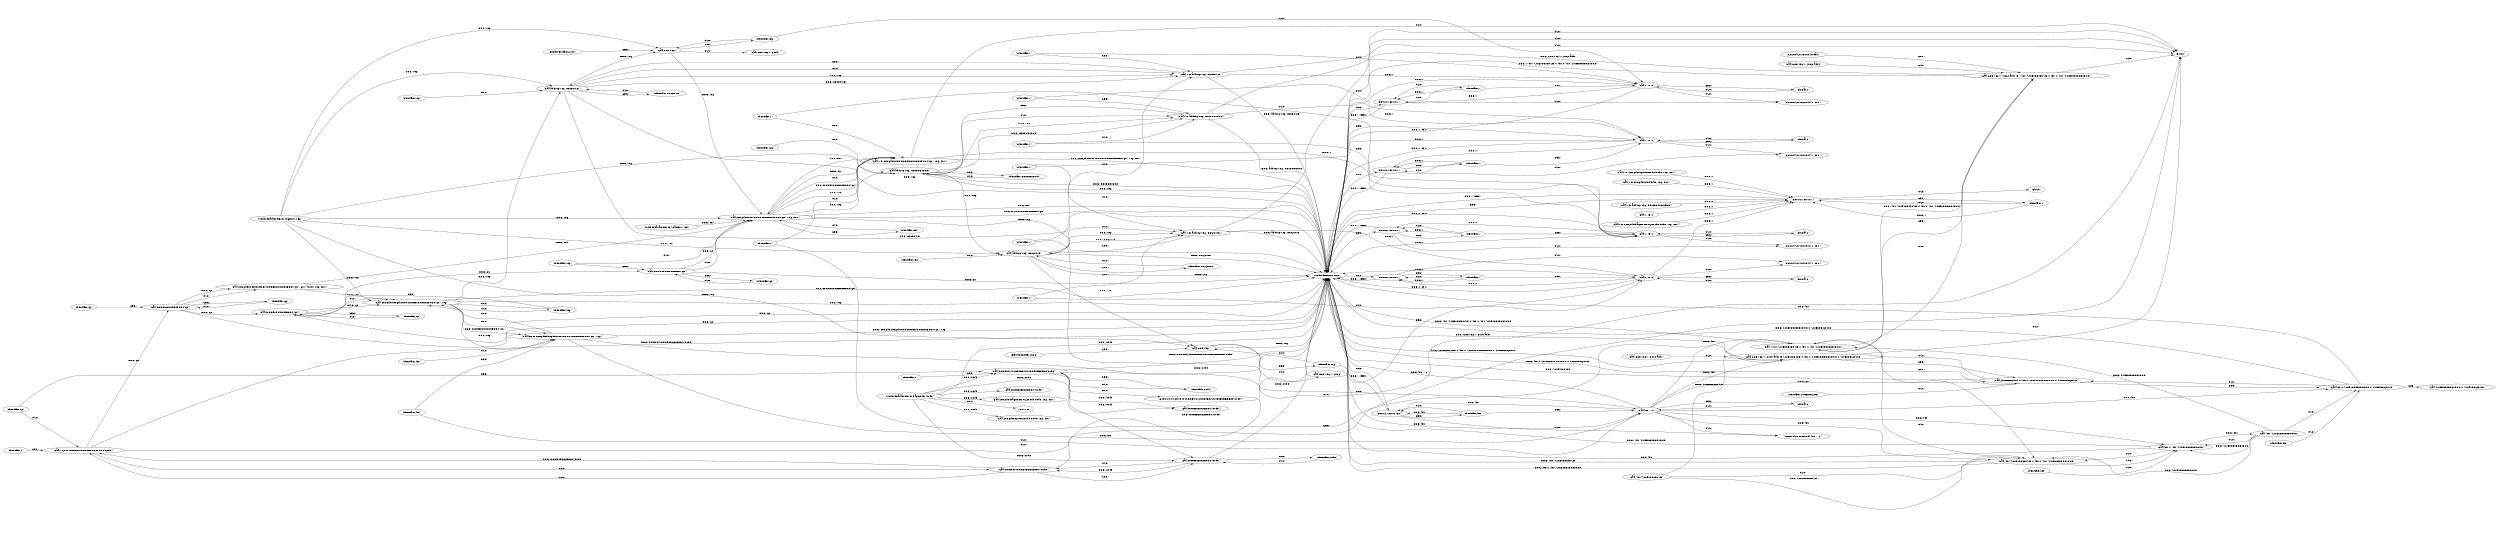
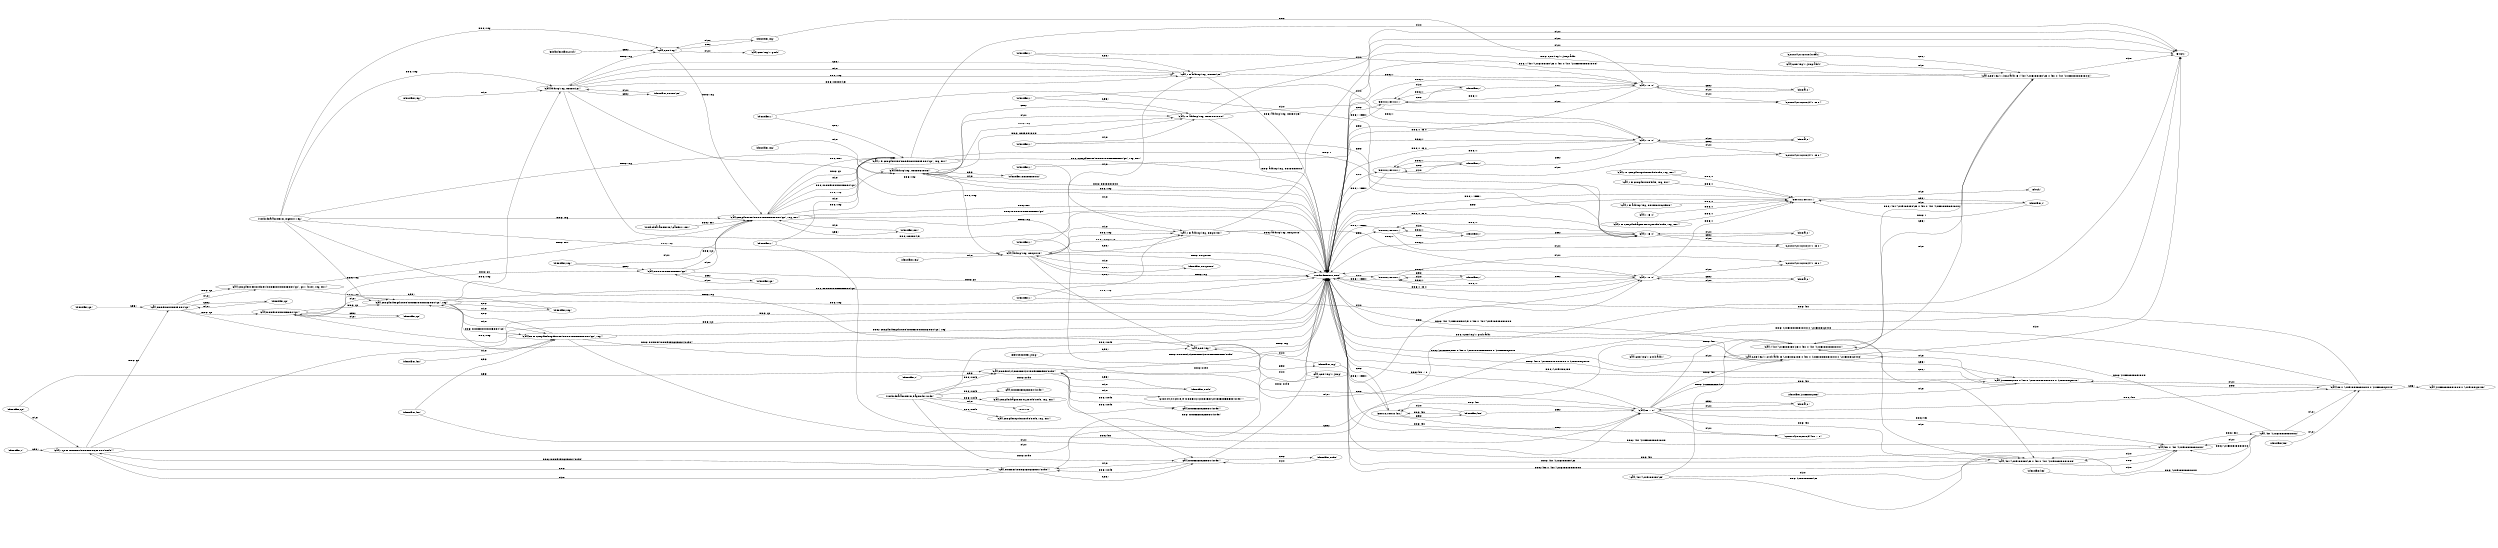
(1803, 381) -> (1803, 381)
(1558, 427) -> (1558, 427)
